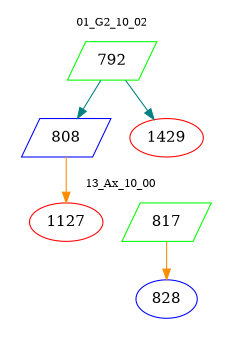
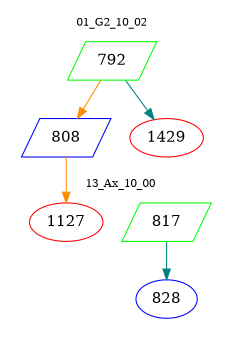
(92, 95) -> (92, 95)
(167, 255) -> (167, 255)
